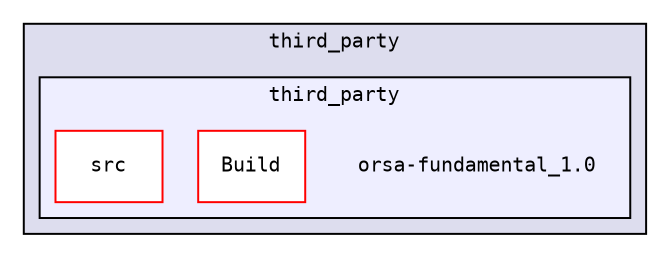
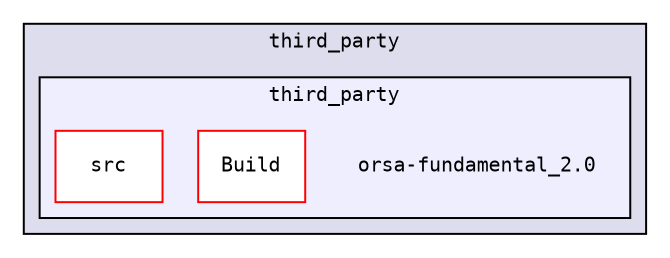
(478, 166) -> (478, 166)
